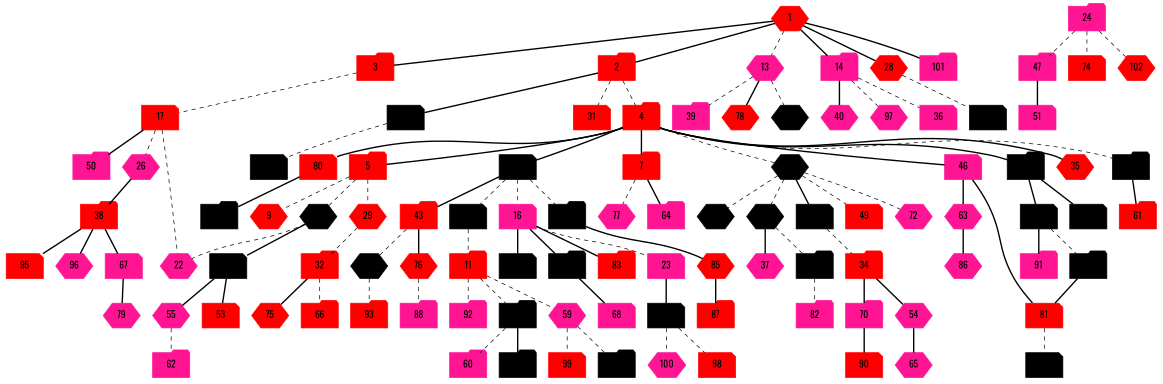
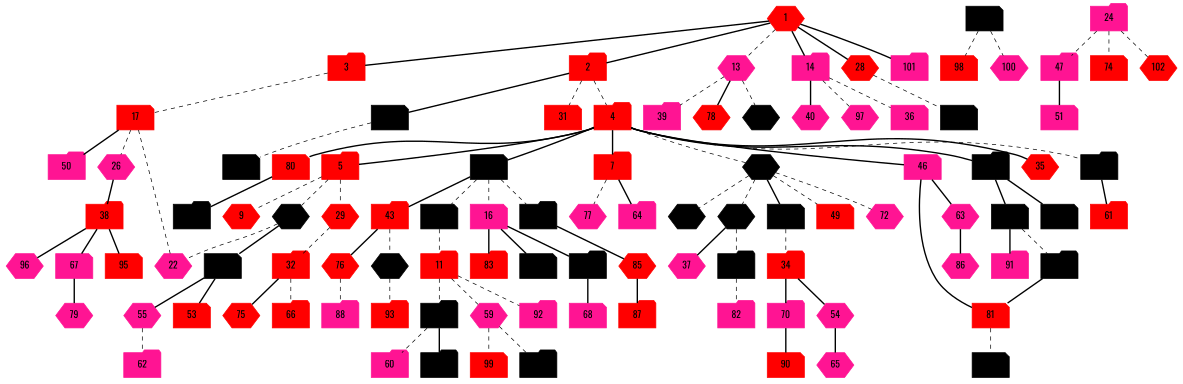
(666, 266) -> none
